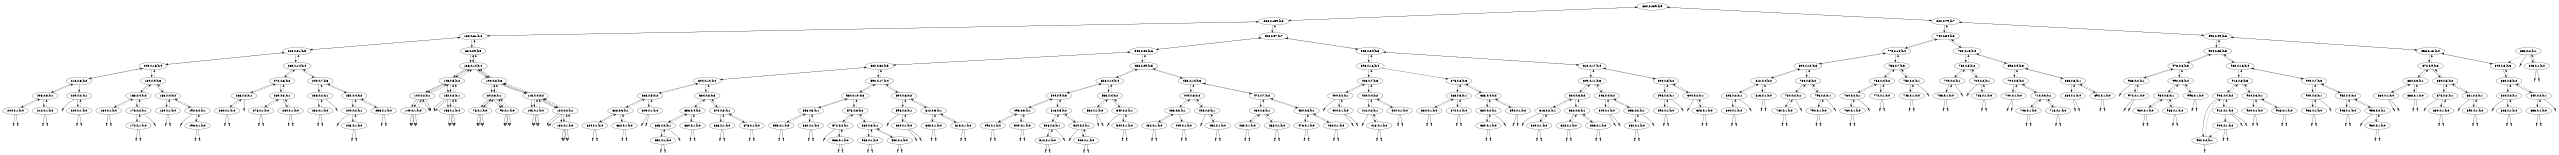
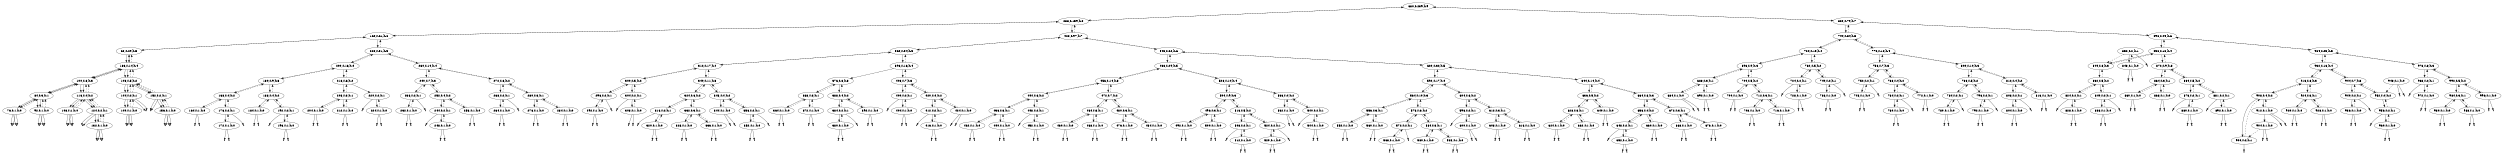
(2346, 102) -> none
none -> (1003, 119)
